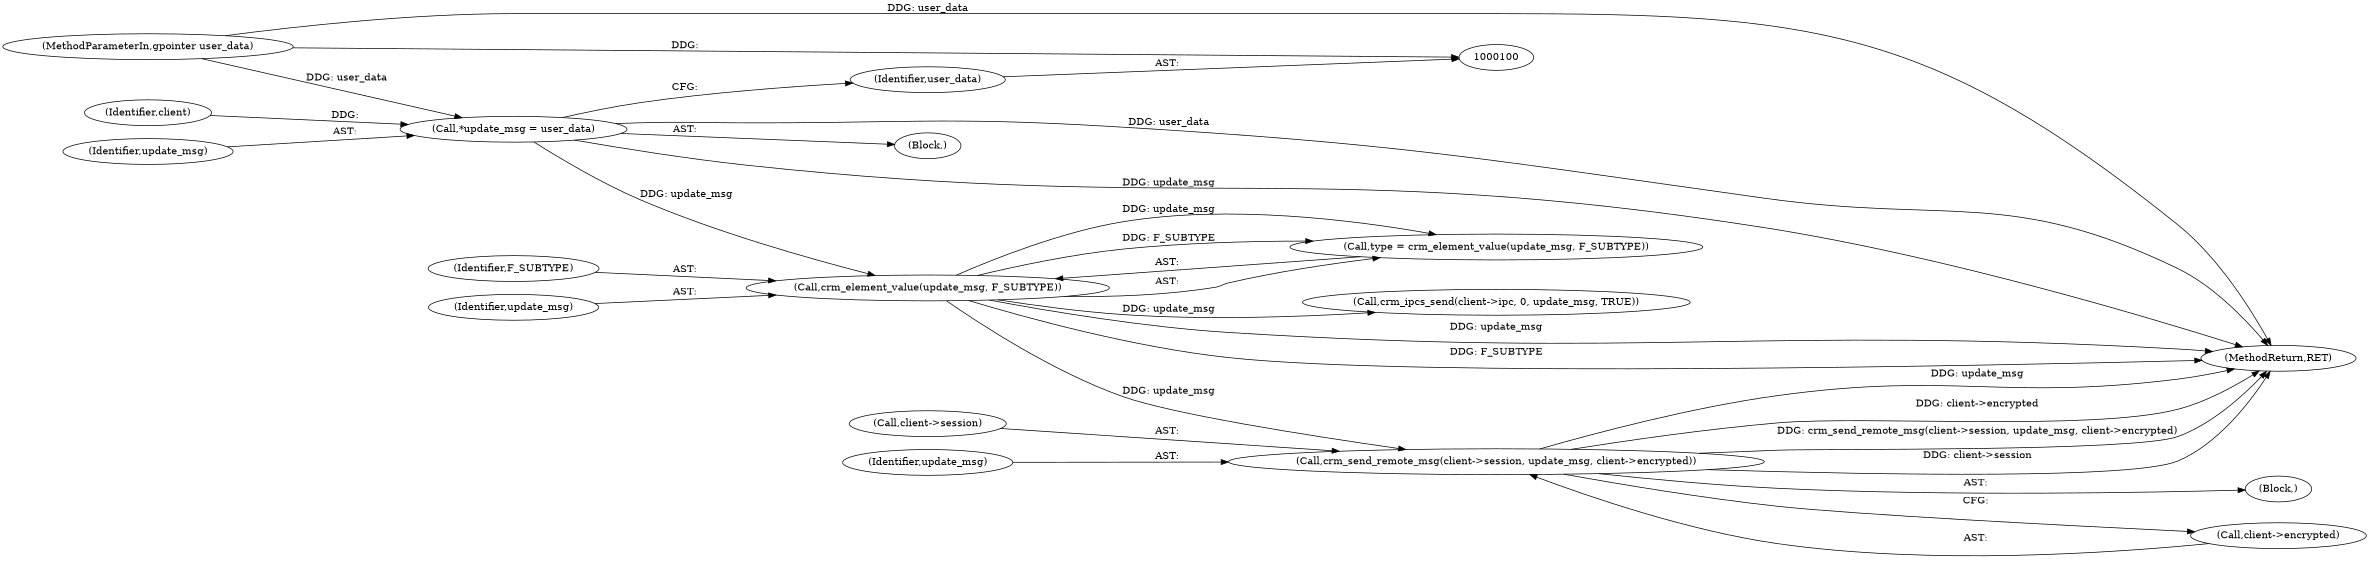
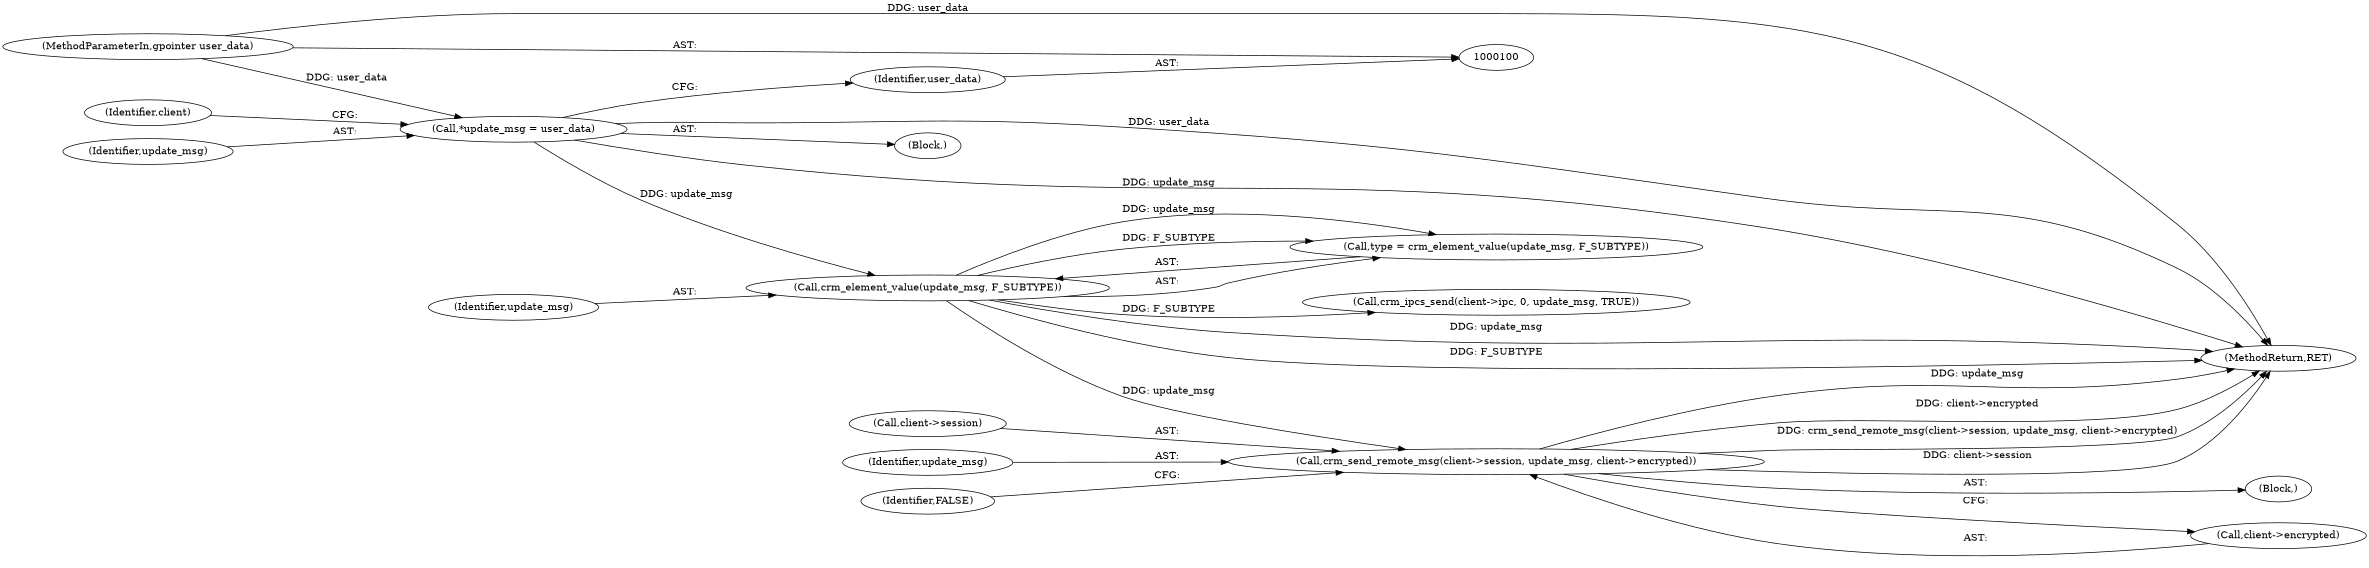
(687, 46) -> (687, 46)
(347, 115) -> (347, 115)
(514, 269) -> none
(1169, 309) -> (1169, 309)
none -> (928, 501)
